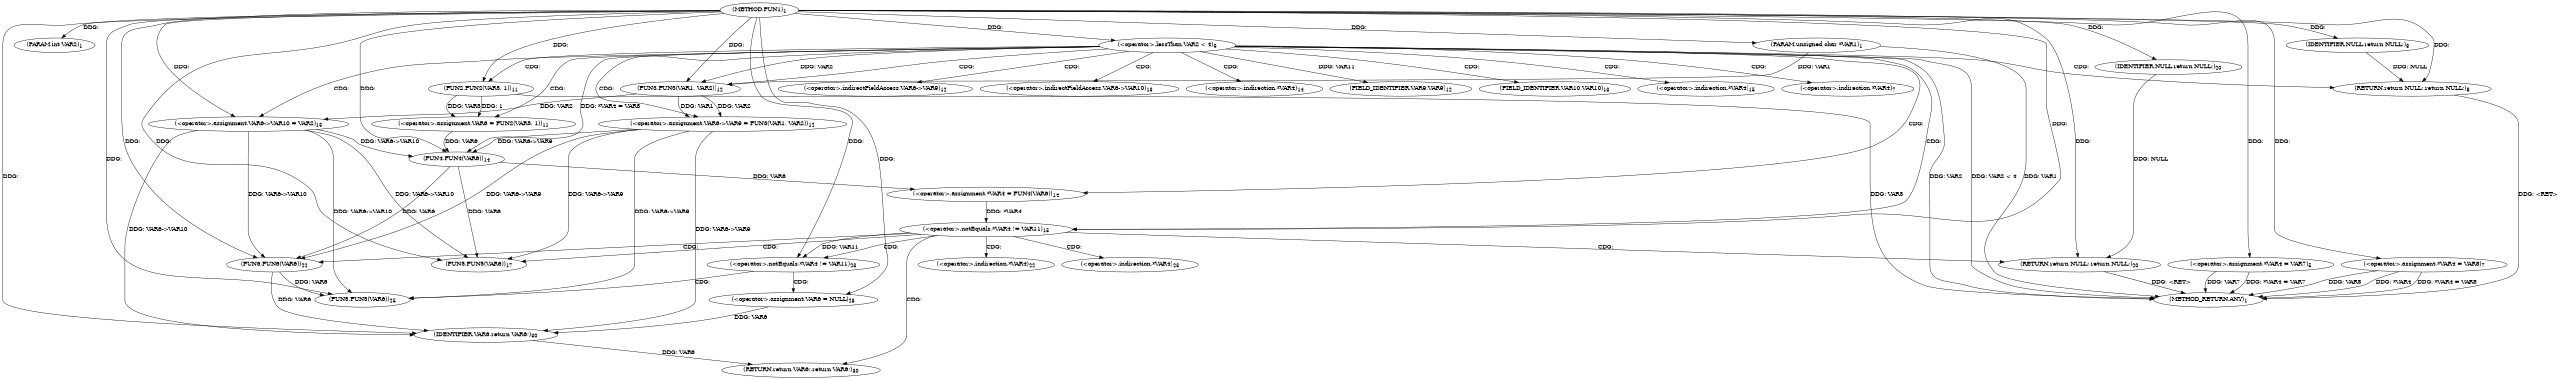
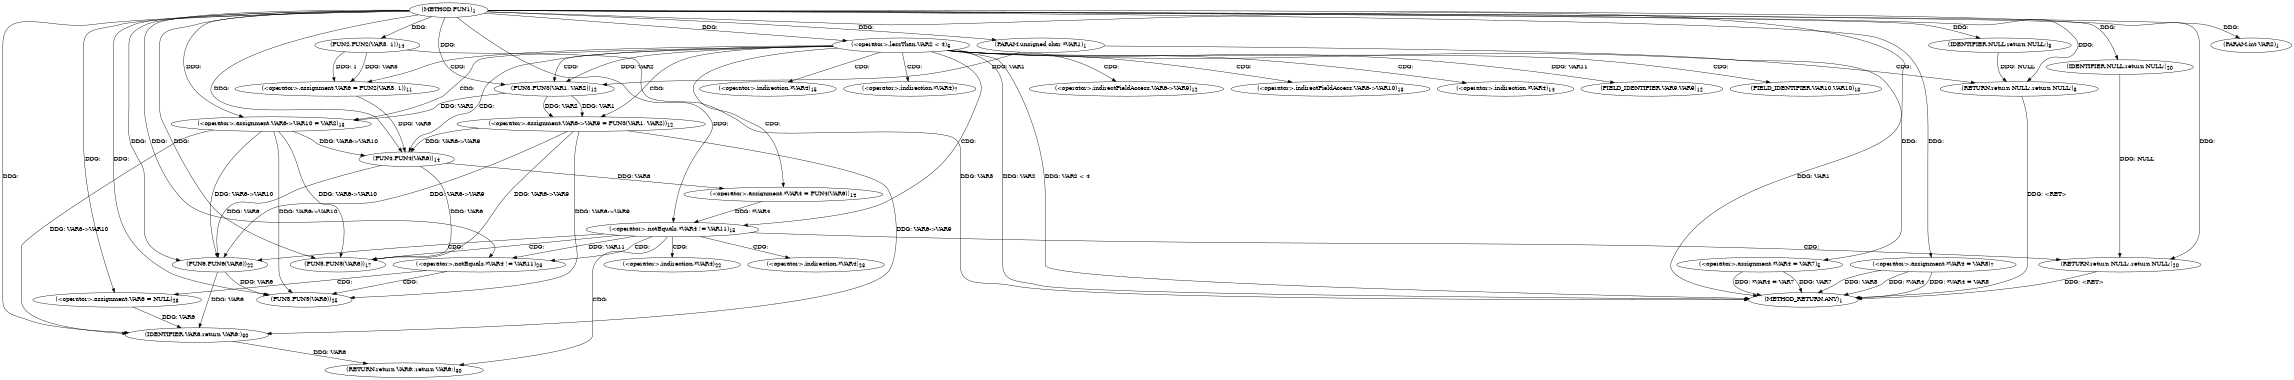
(793, 50) -> none
(515, 88) -> (401, 45)
(611, 106) -> (488, 106)
